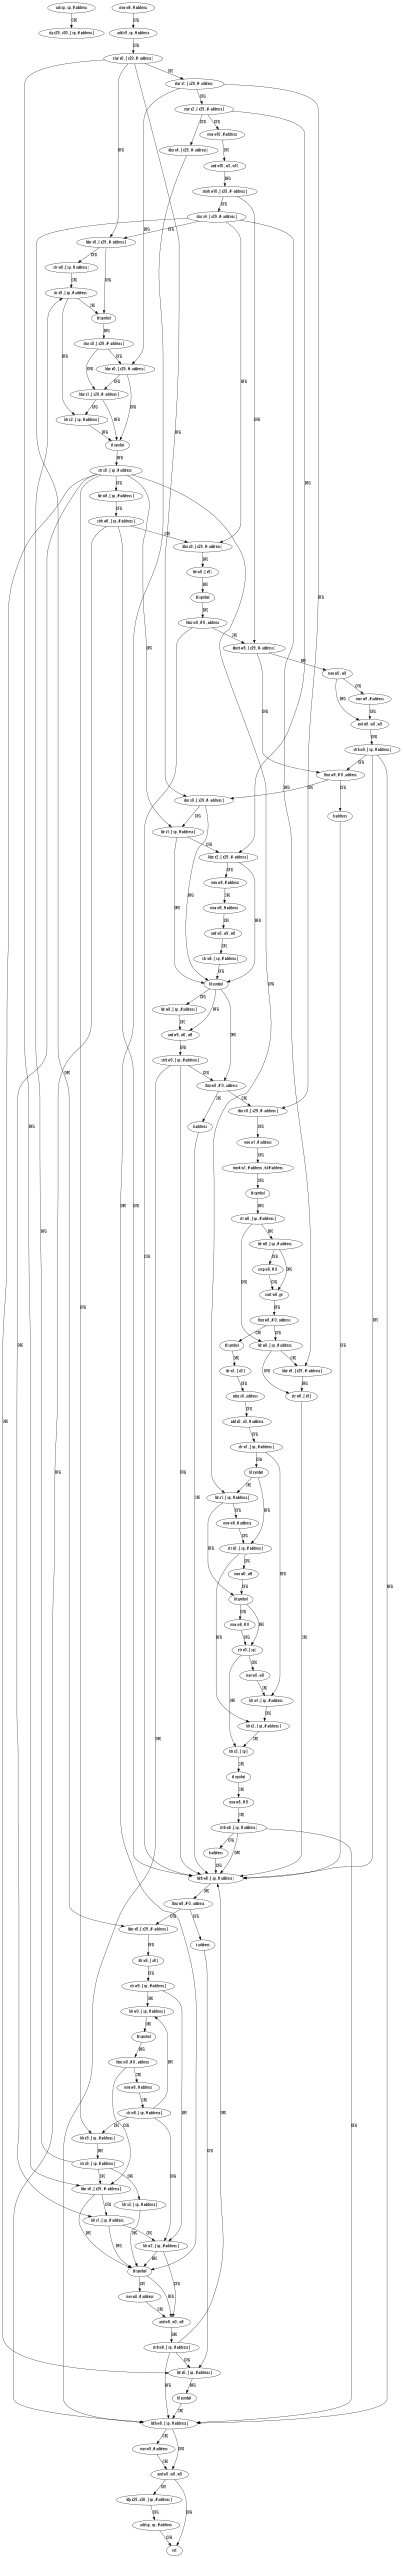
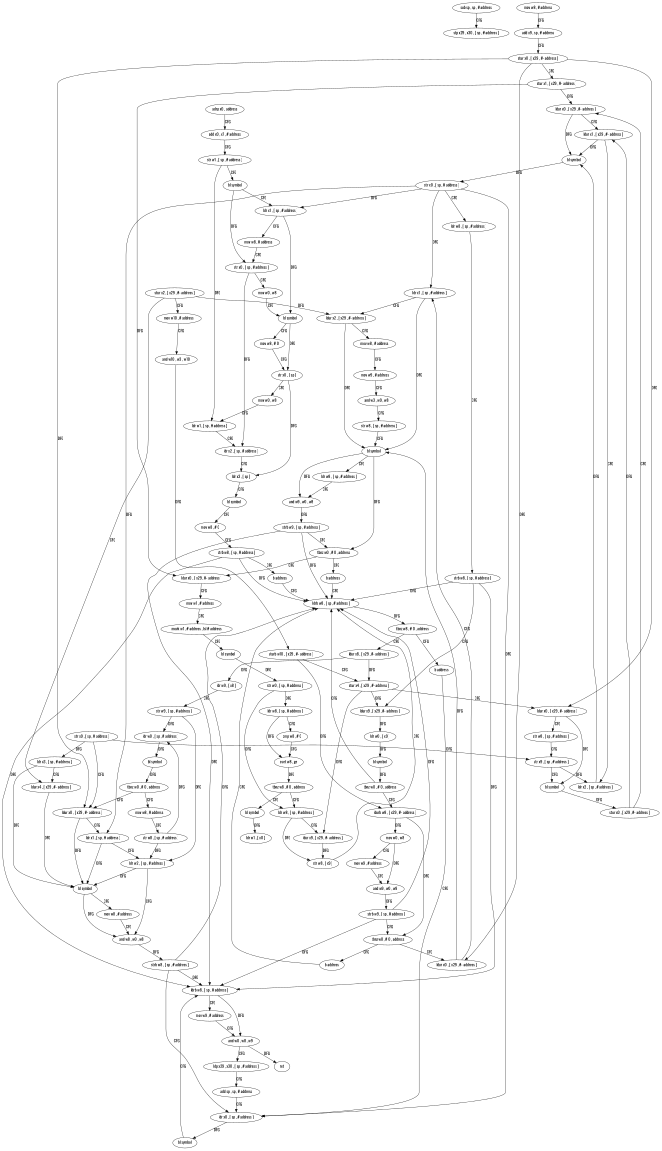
(199, 95) -> none
none -> (53, 773)
(58, 1024) -> (369, 669)
(240, 1382) -> none
(247, 1422) -> (225, 135)
(98, 2138) -> none
(164, 2537) -> (236, 1103)
